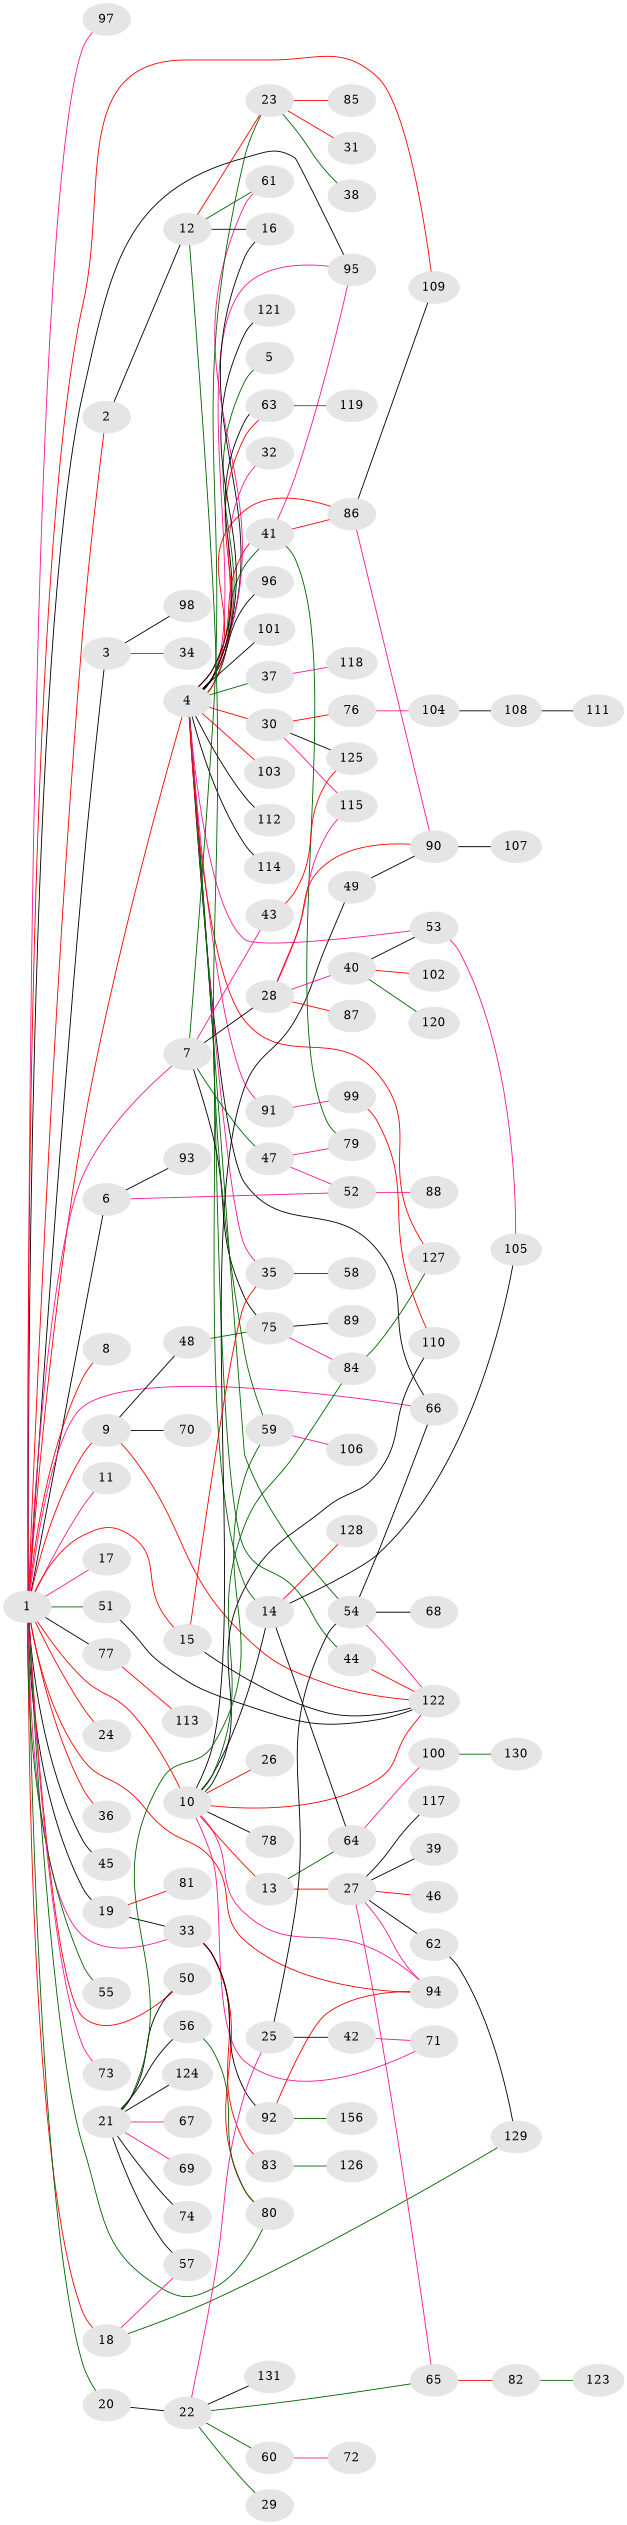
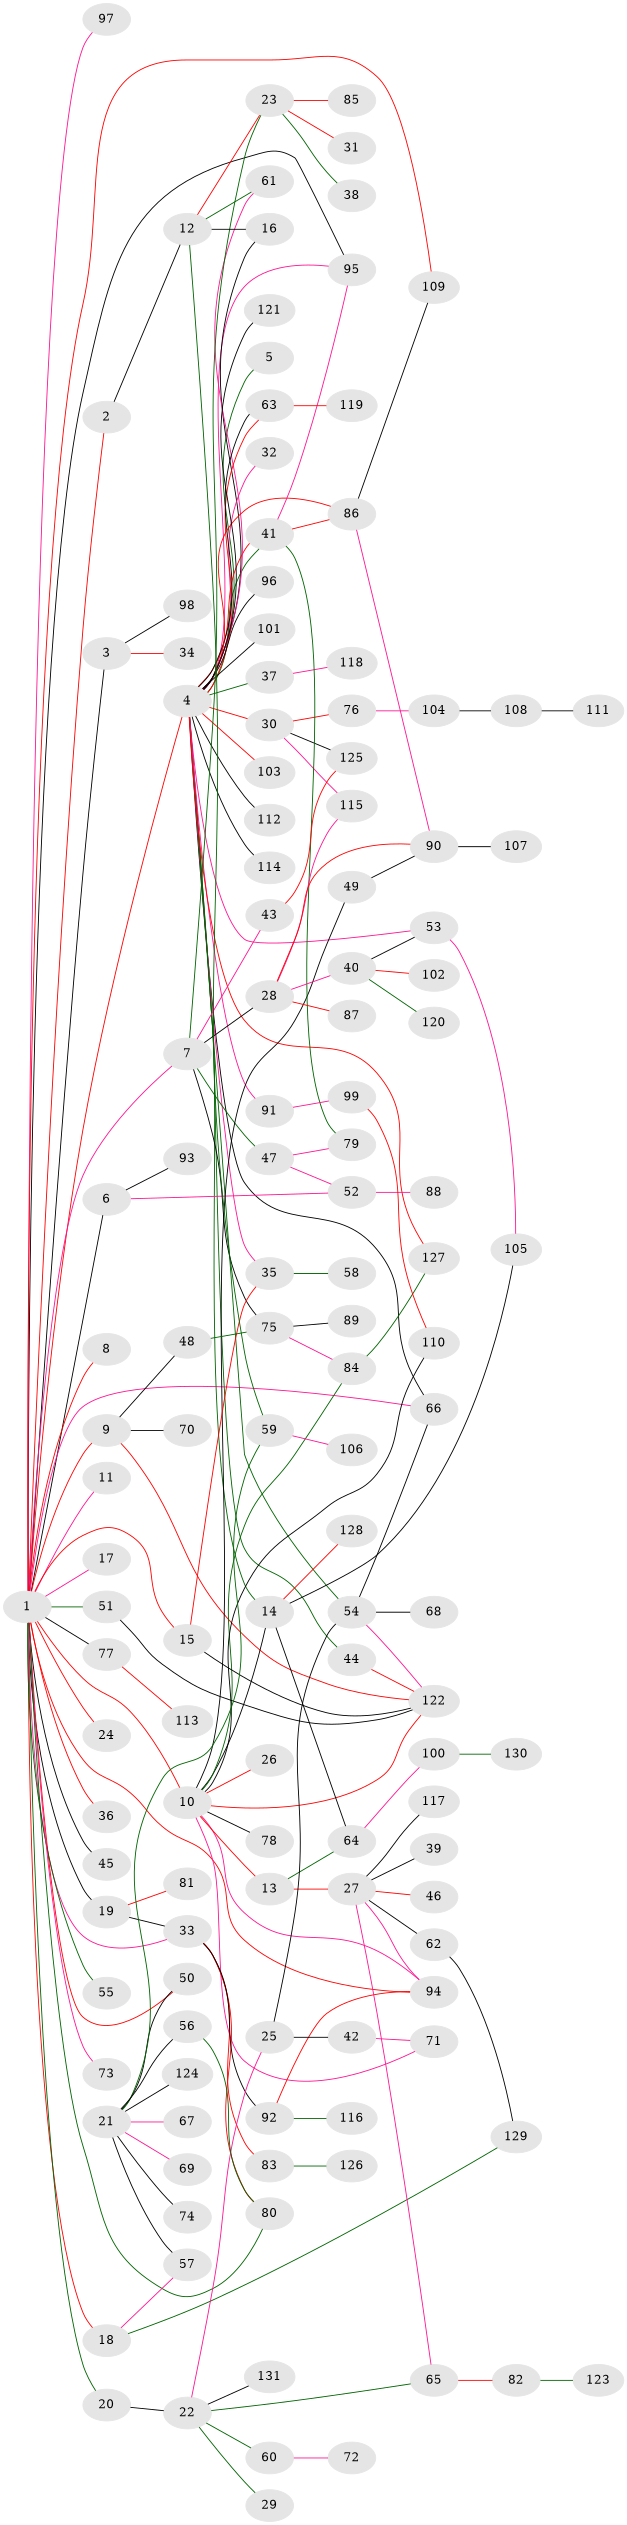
(352, 2118) -> (352, 2118)
